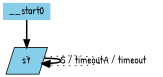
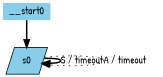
(27, 61) -> (27, 61)
